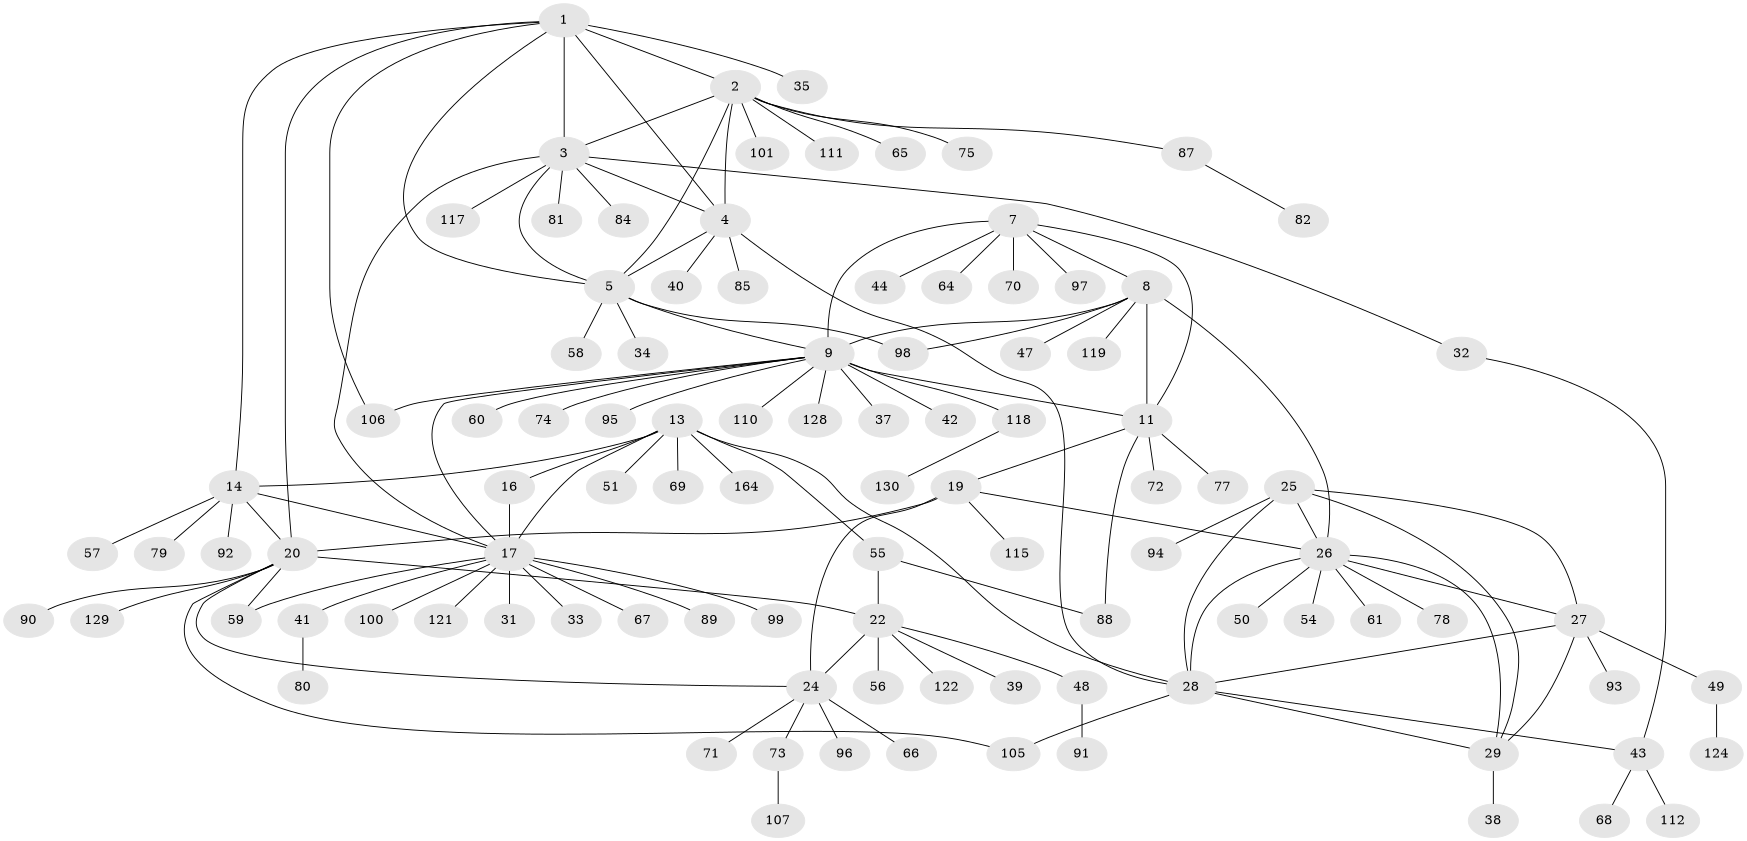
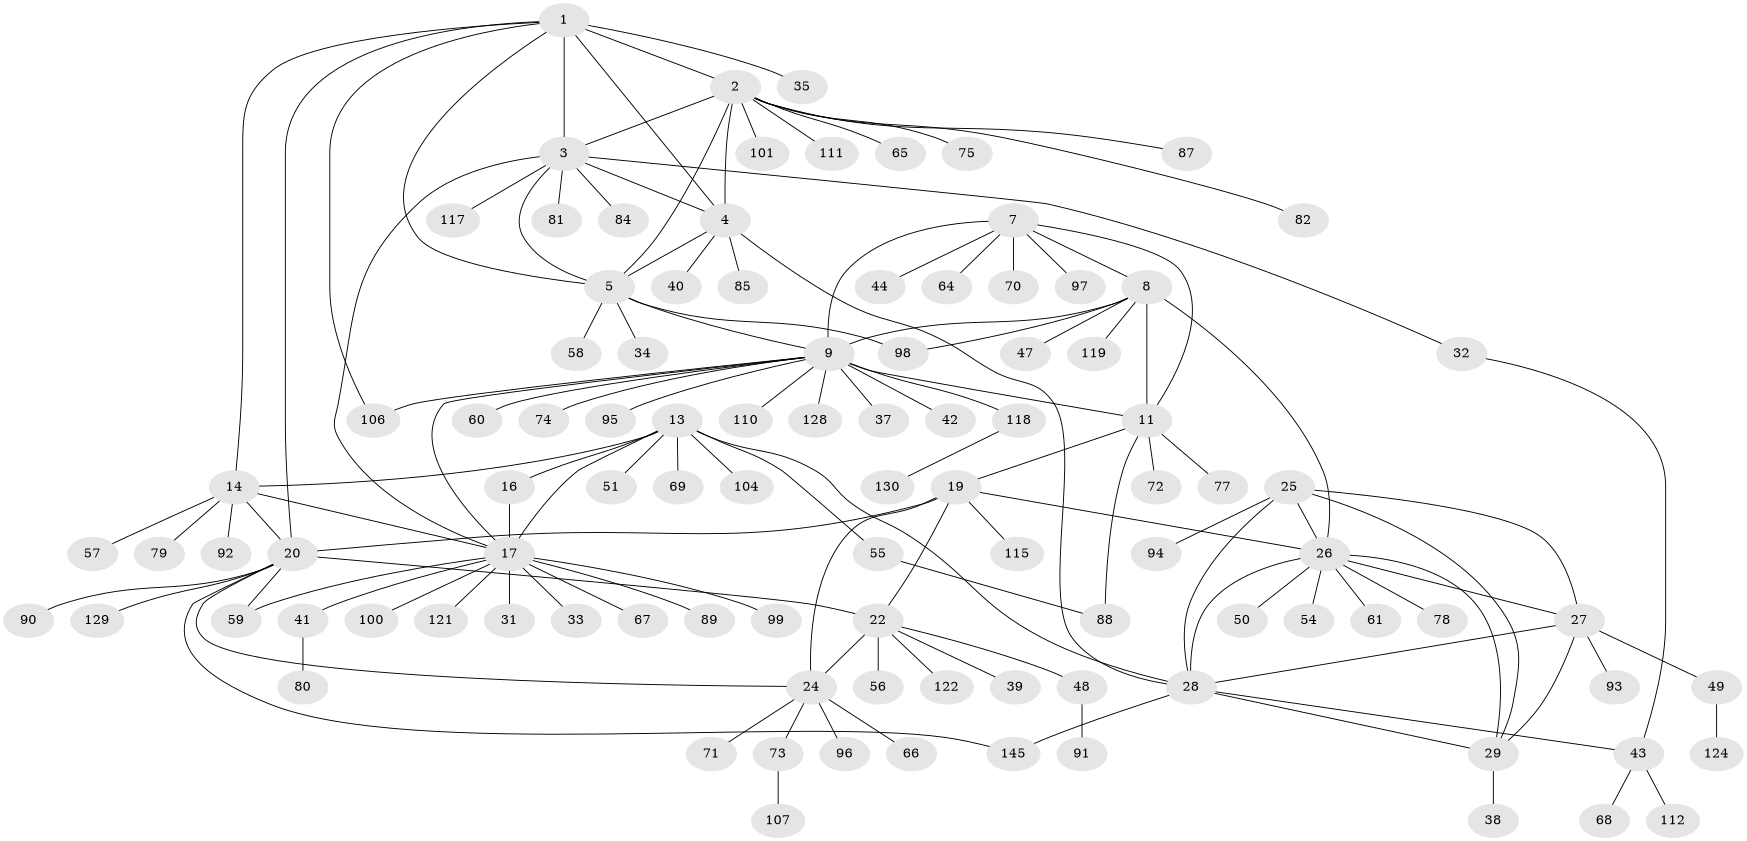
(1245, 187) -> (1021, 141)
(747, 487) -> (747, 487)
(878, 587) -> (920, 556)
(1013, 754) -> (1013, 754)
